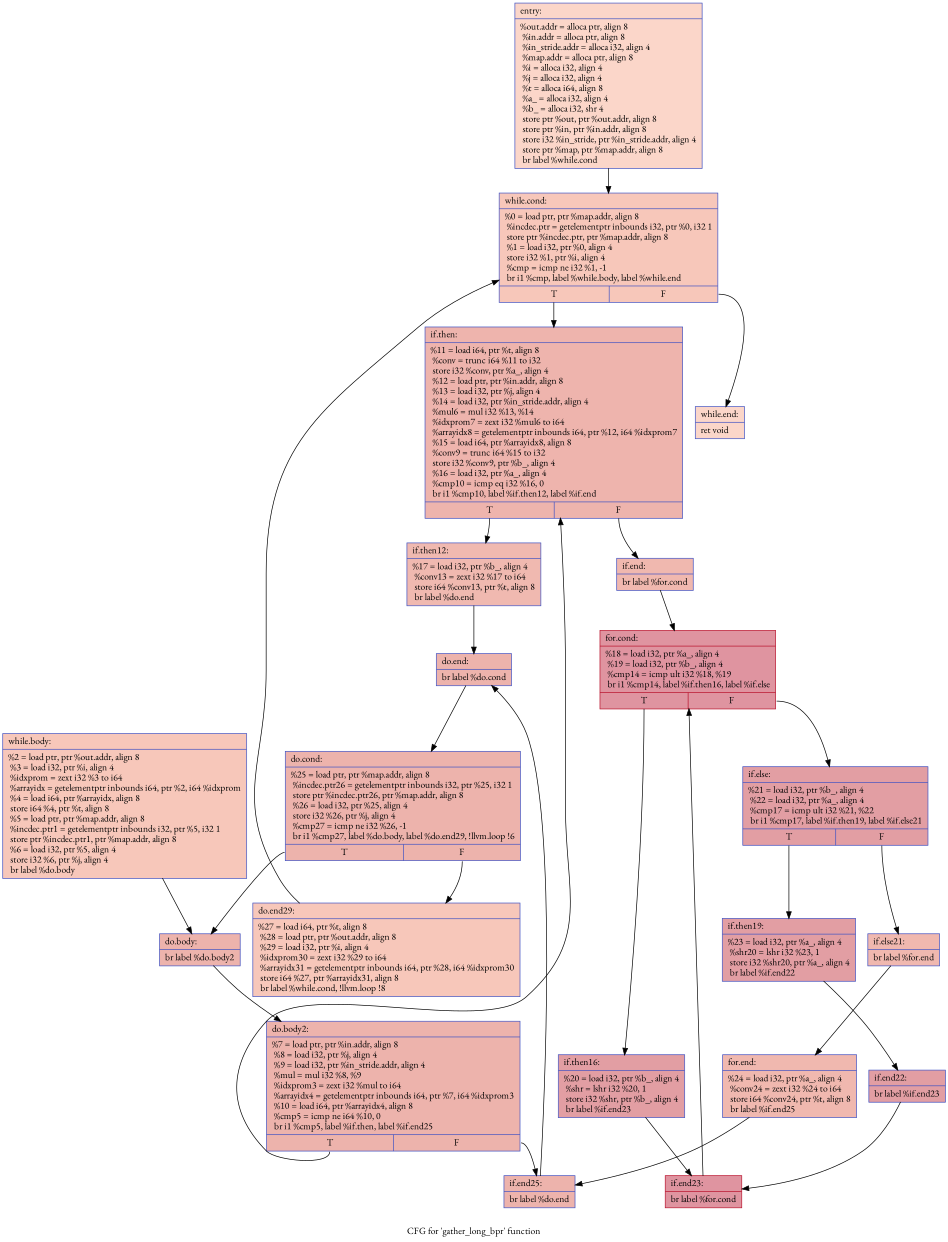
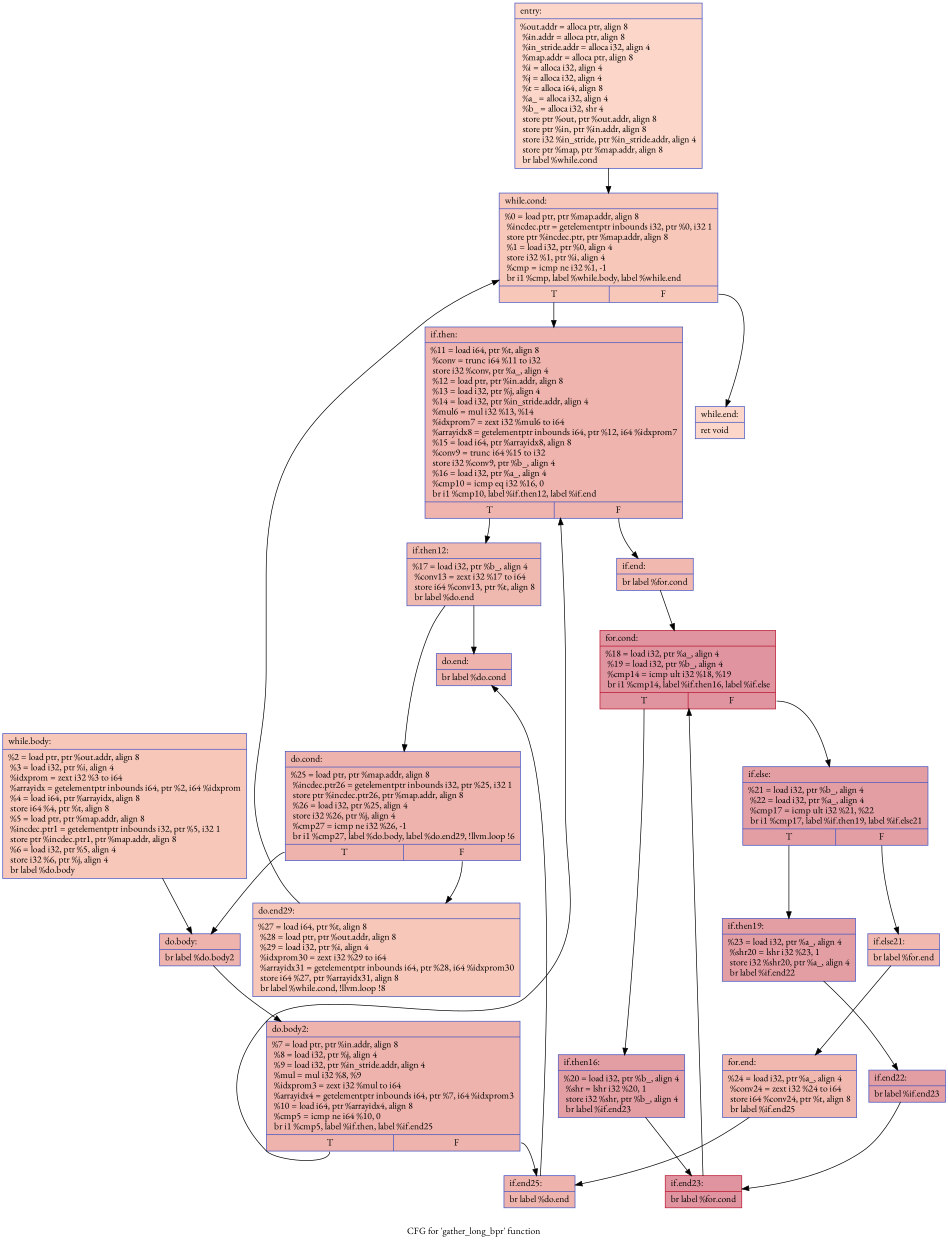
(450, 715) -> (416, 672)
